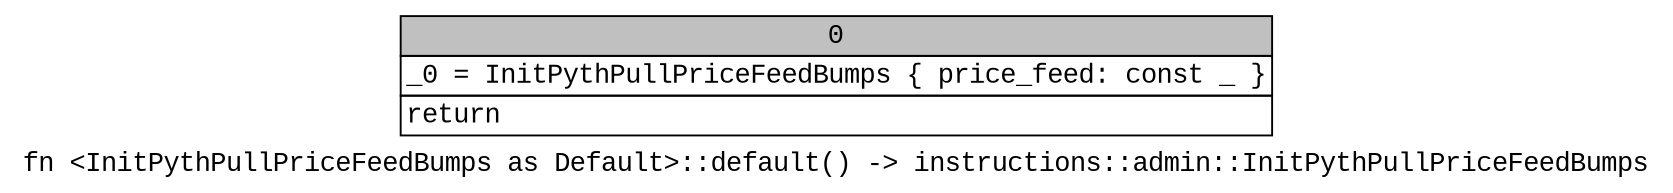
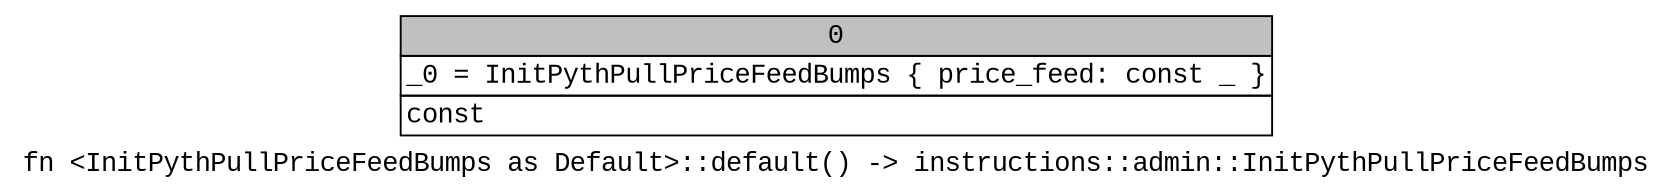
(454, 115) -> (446, 115)
